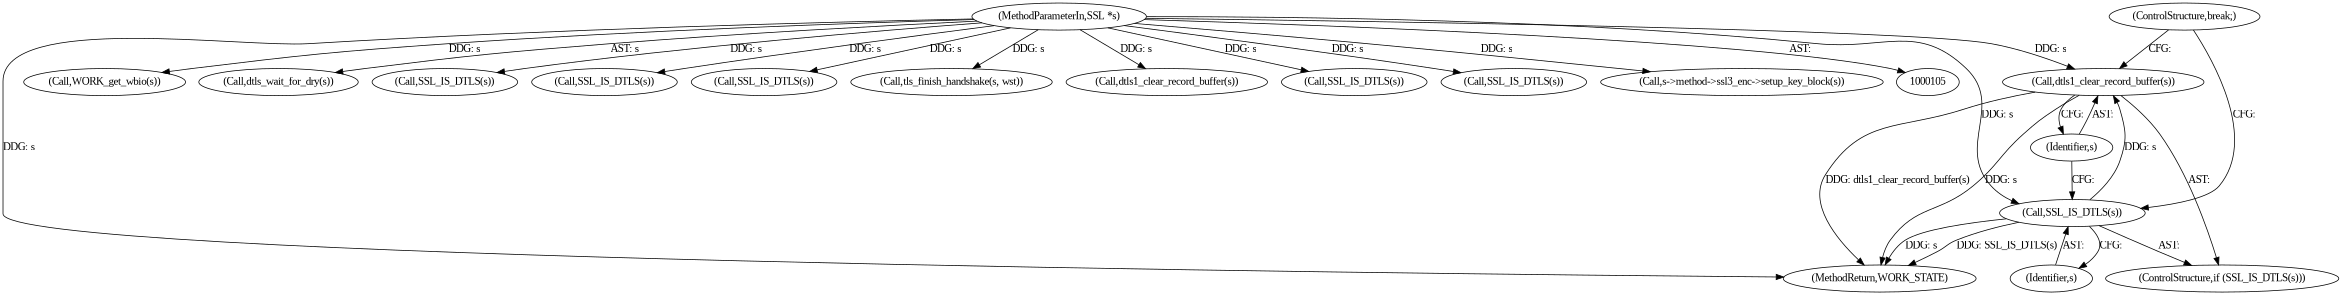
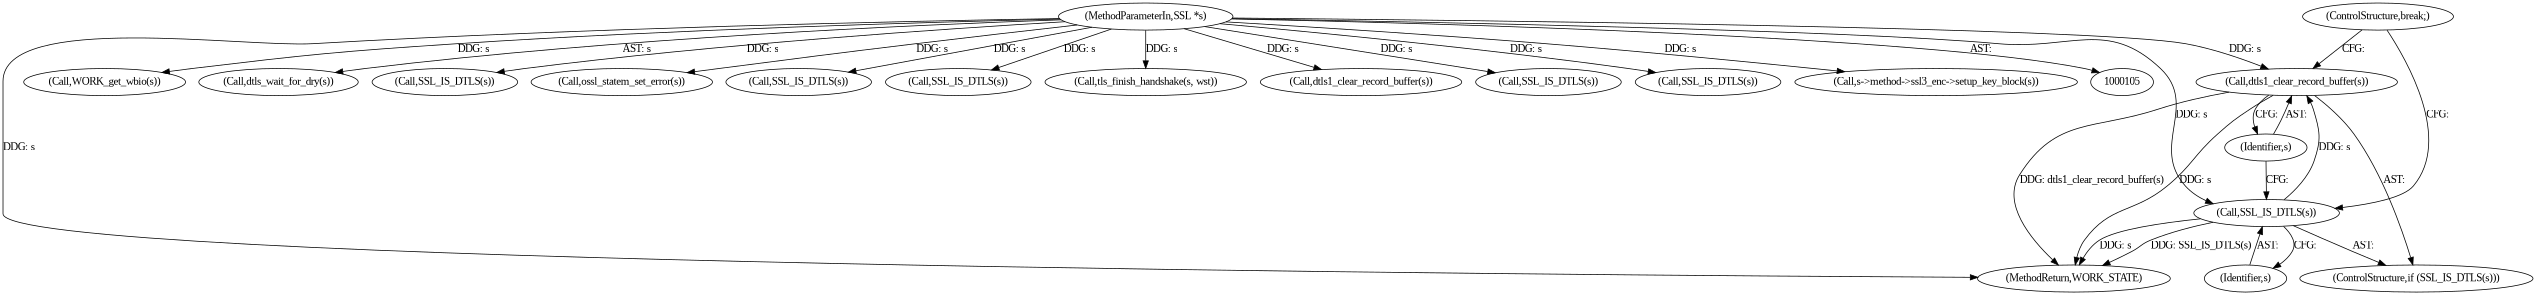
none -> (622, 82)
